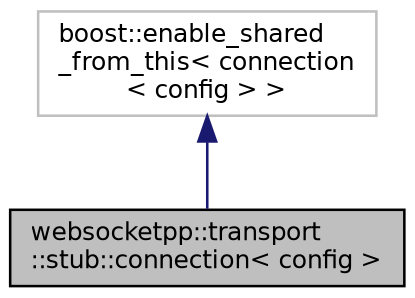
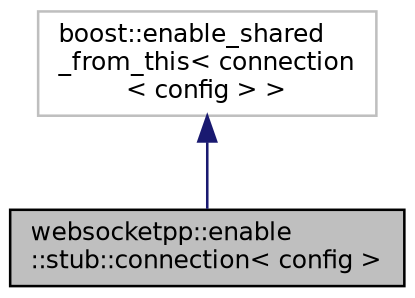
(207, 248) -> (207, 248)
